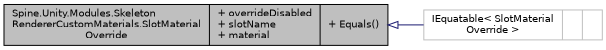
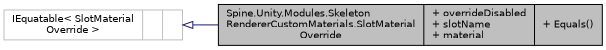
(411, 25) -> (206, 25)
